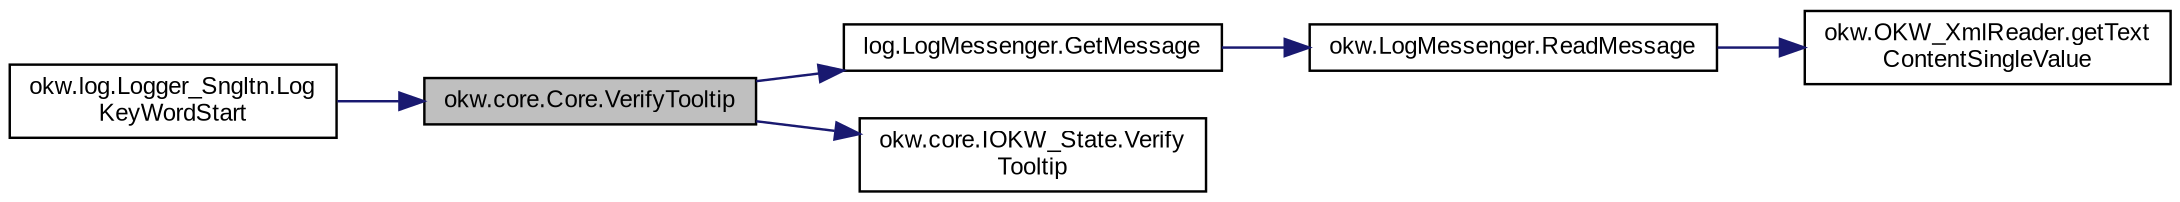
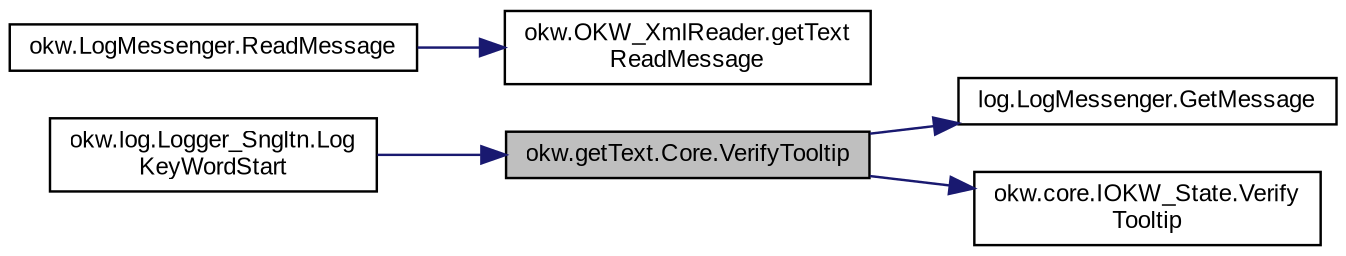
(1253, 48) -> none
(1988, 48) -> (688, 48)
(590, 101) -> (688, 155)
